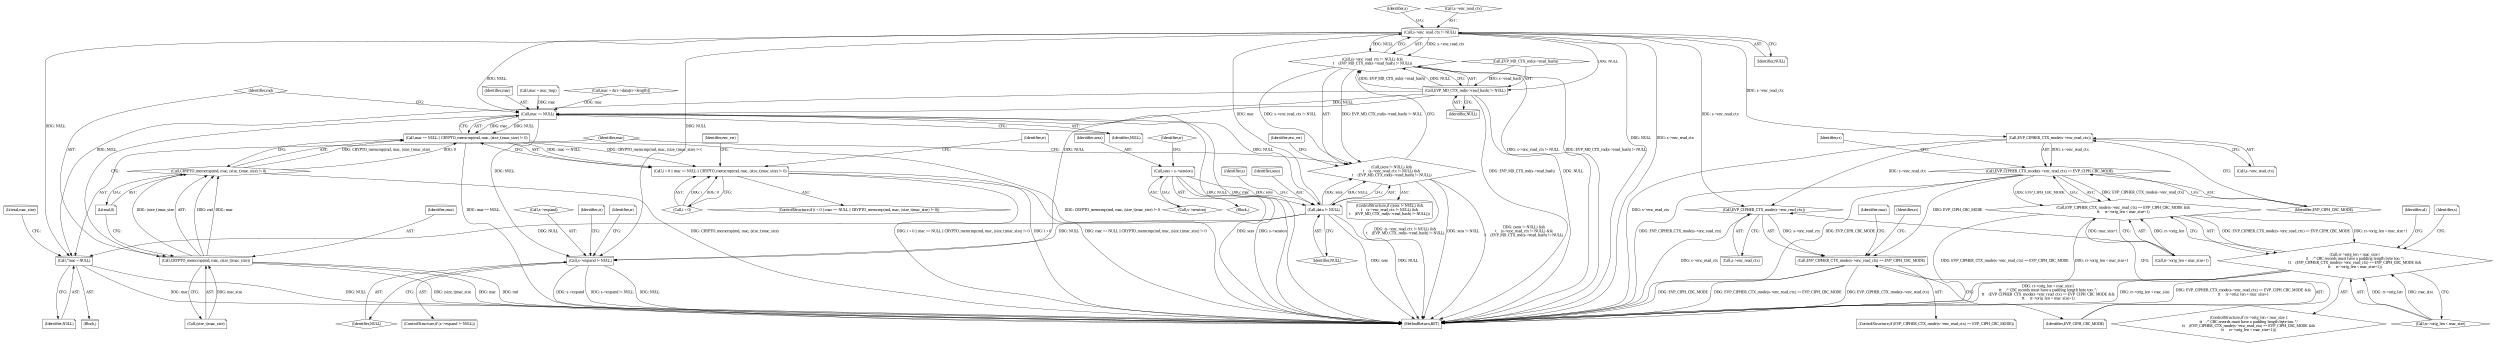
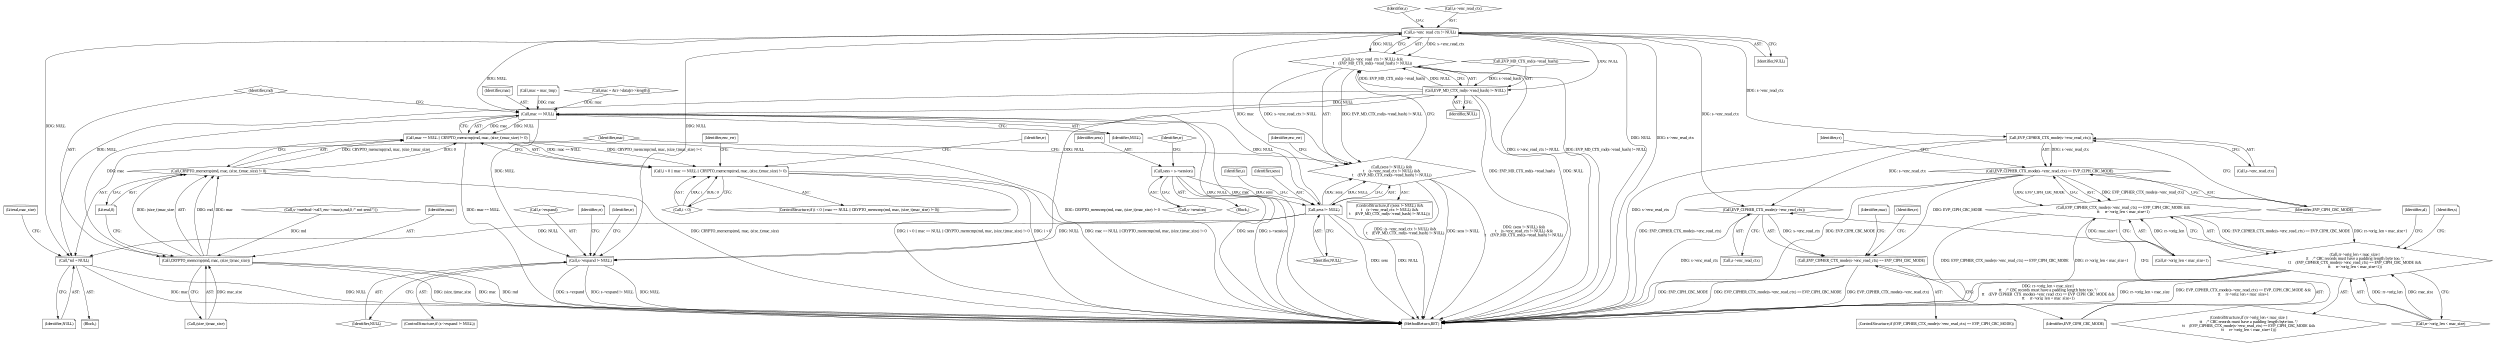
(116, 171) -> (116, 171)
none -> (331, 210)
(1324, 210) -> (1324, 210)
(74, 261) -> (74, 261)
